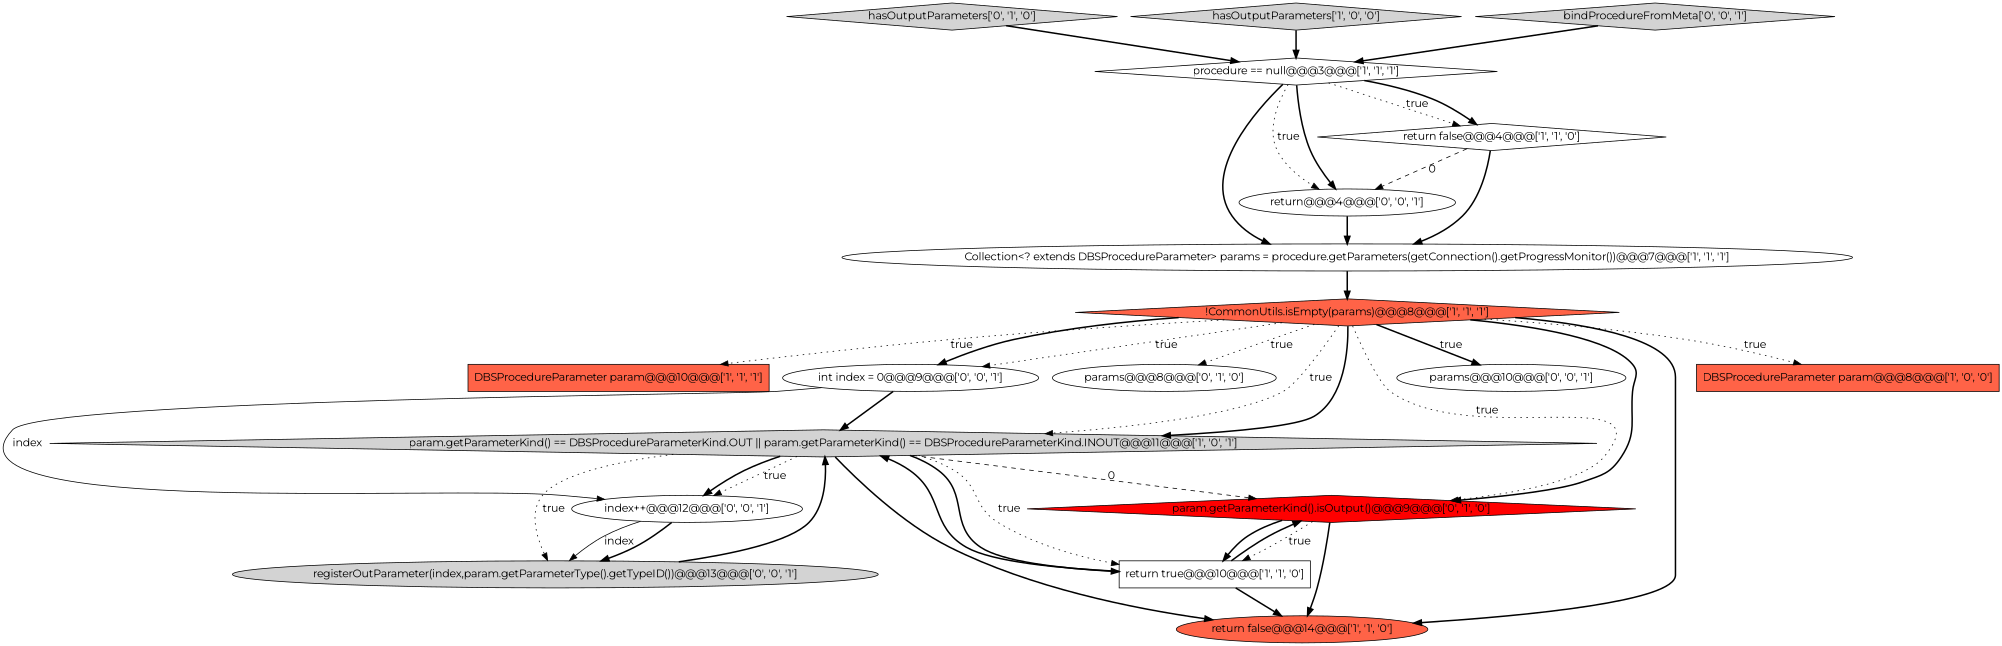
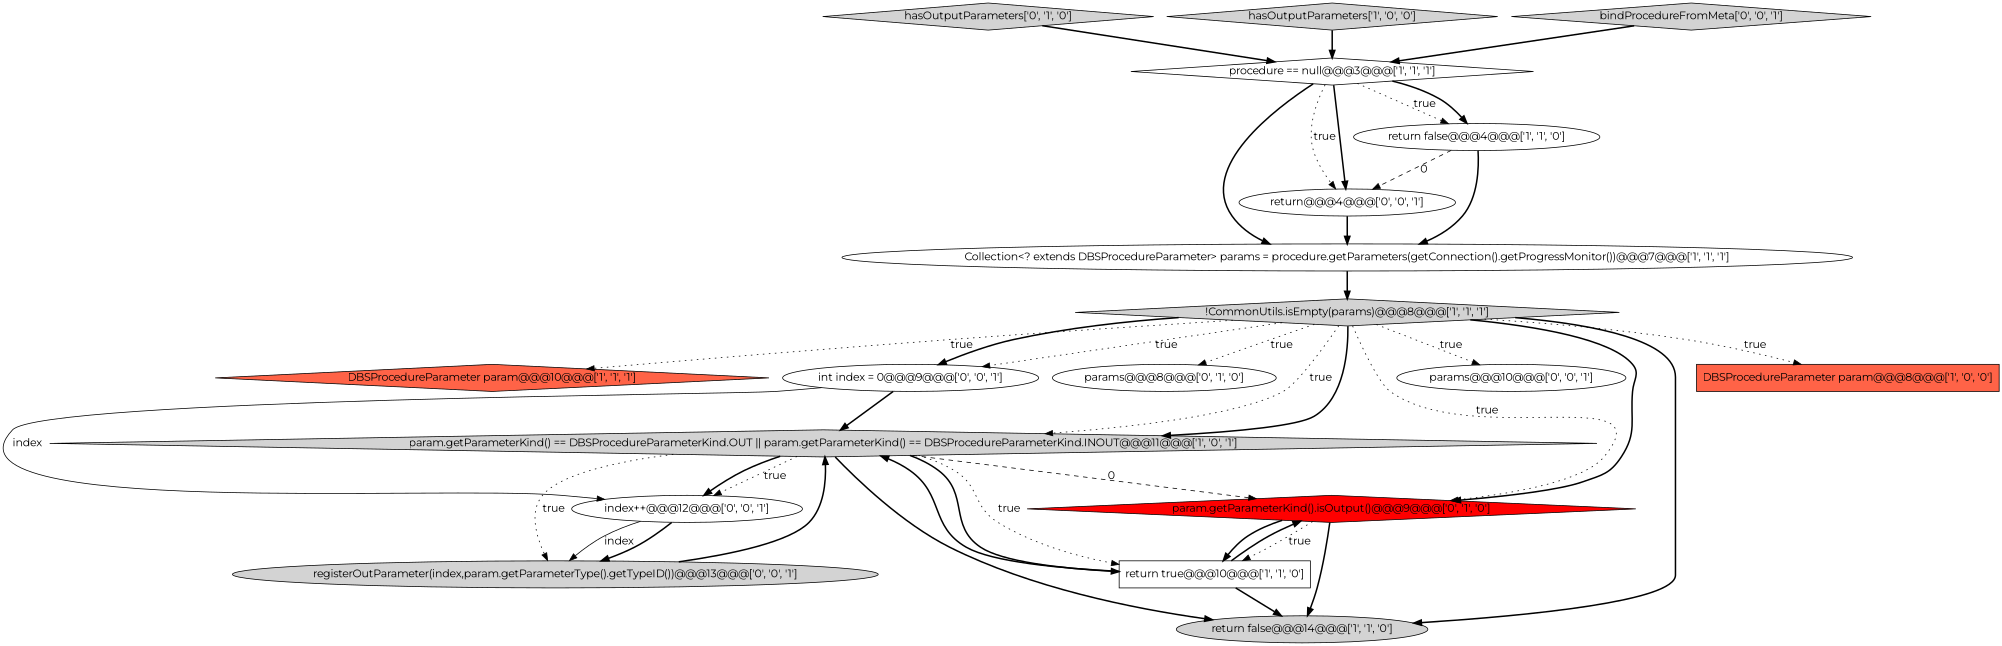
(1492, 137) -> (1477, 137)
(1347, 312) -> (1347, 312)
(1424, 343) -> (1424, 343)
(619, 378) -> (492, 378)
(1302, 629) -> (1302, 629)
